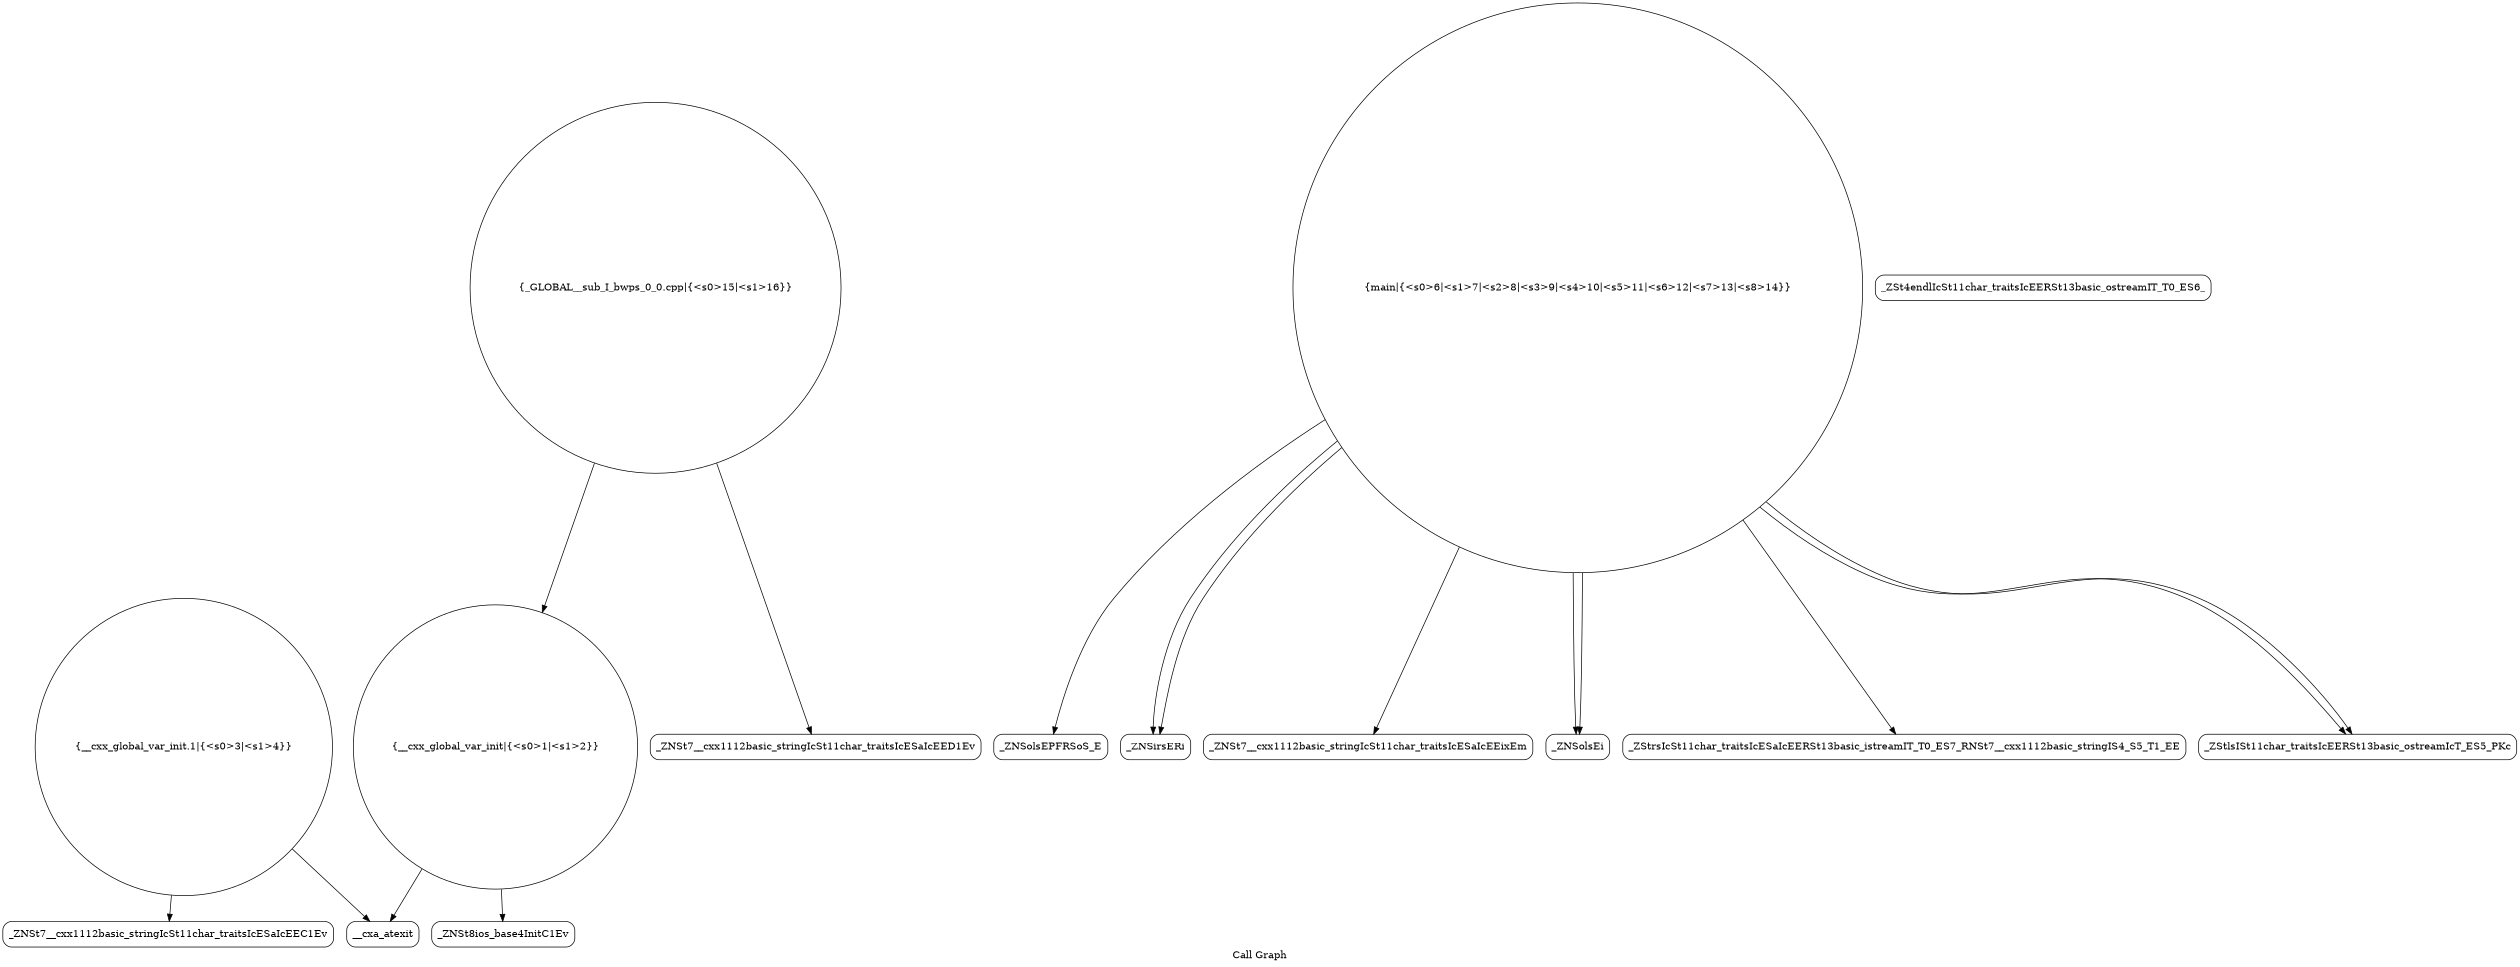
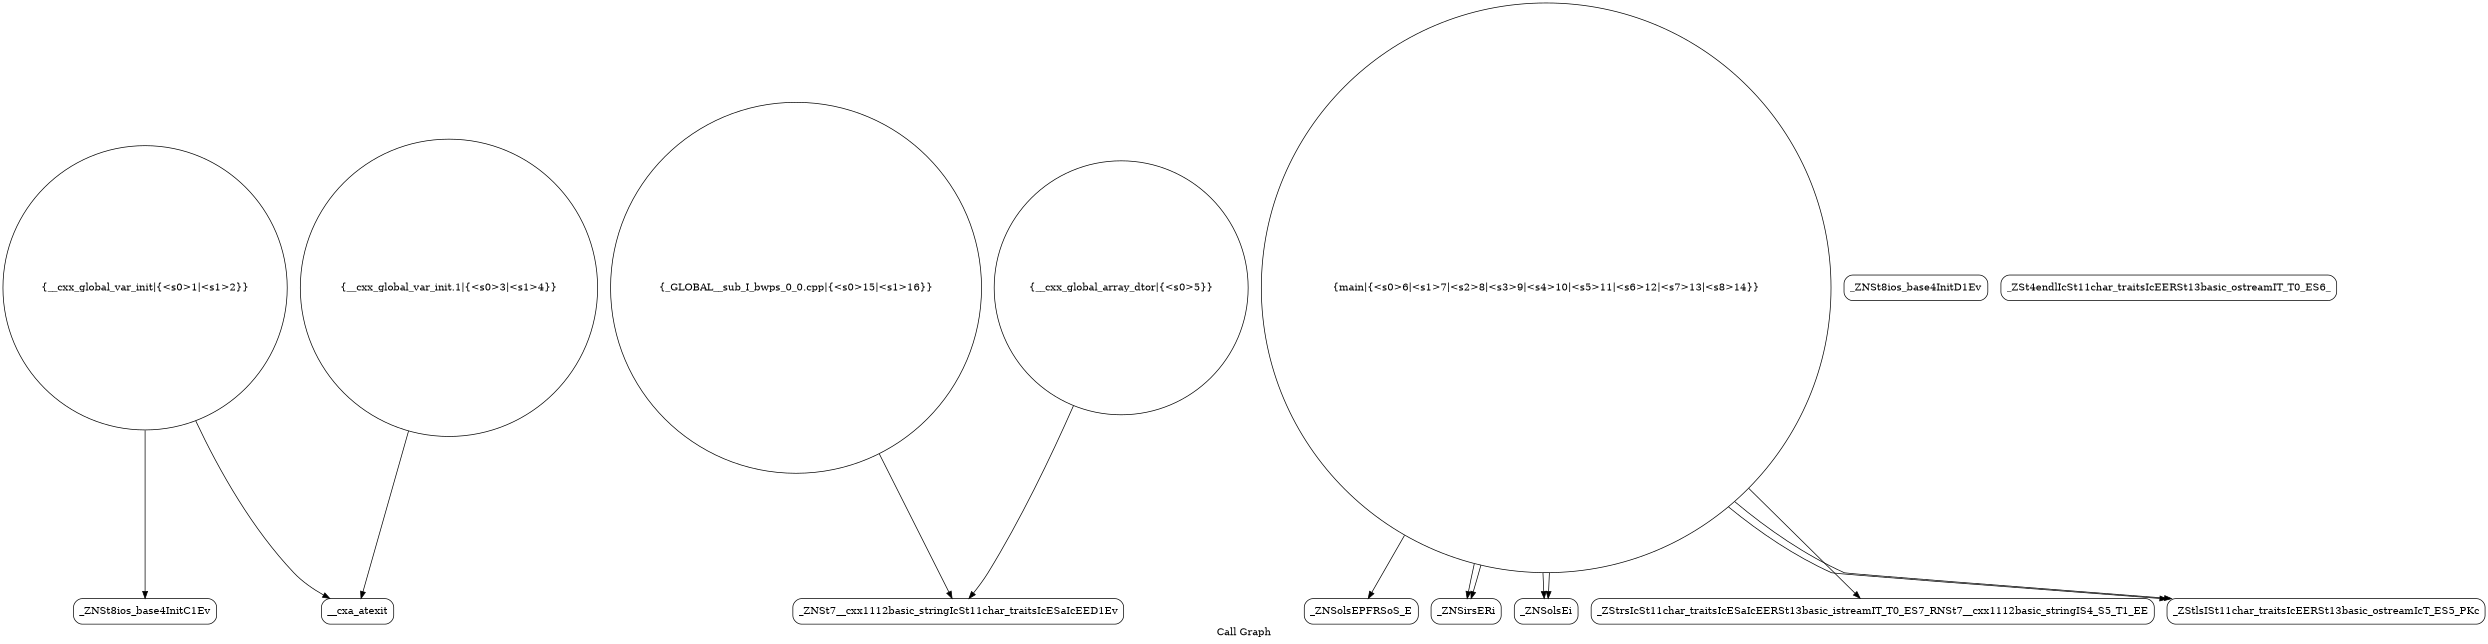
none -> (1121, 288)
none -> (1916, 288)
(570, 534) -> none
(1368, 747) -> none
(168, 934) -> none
